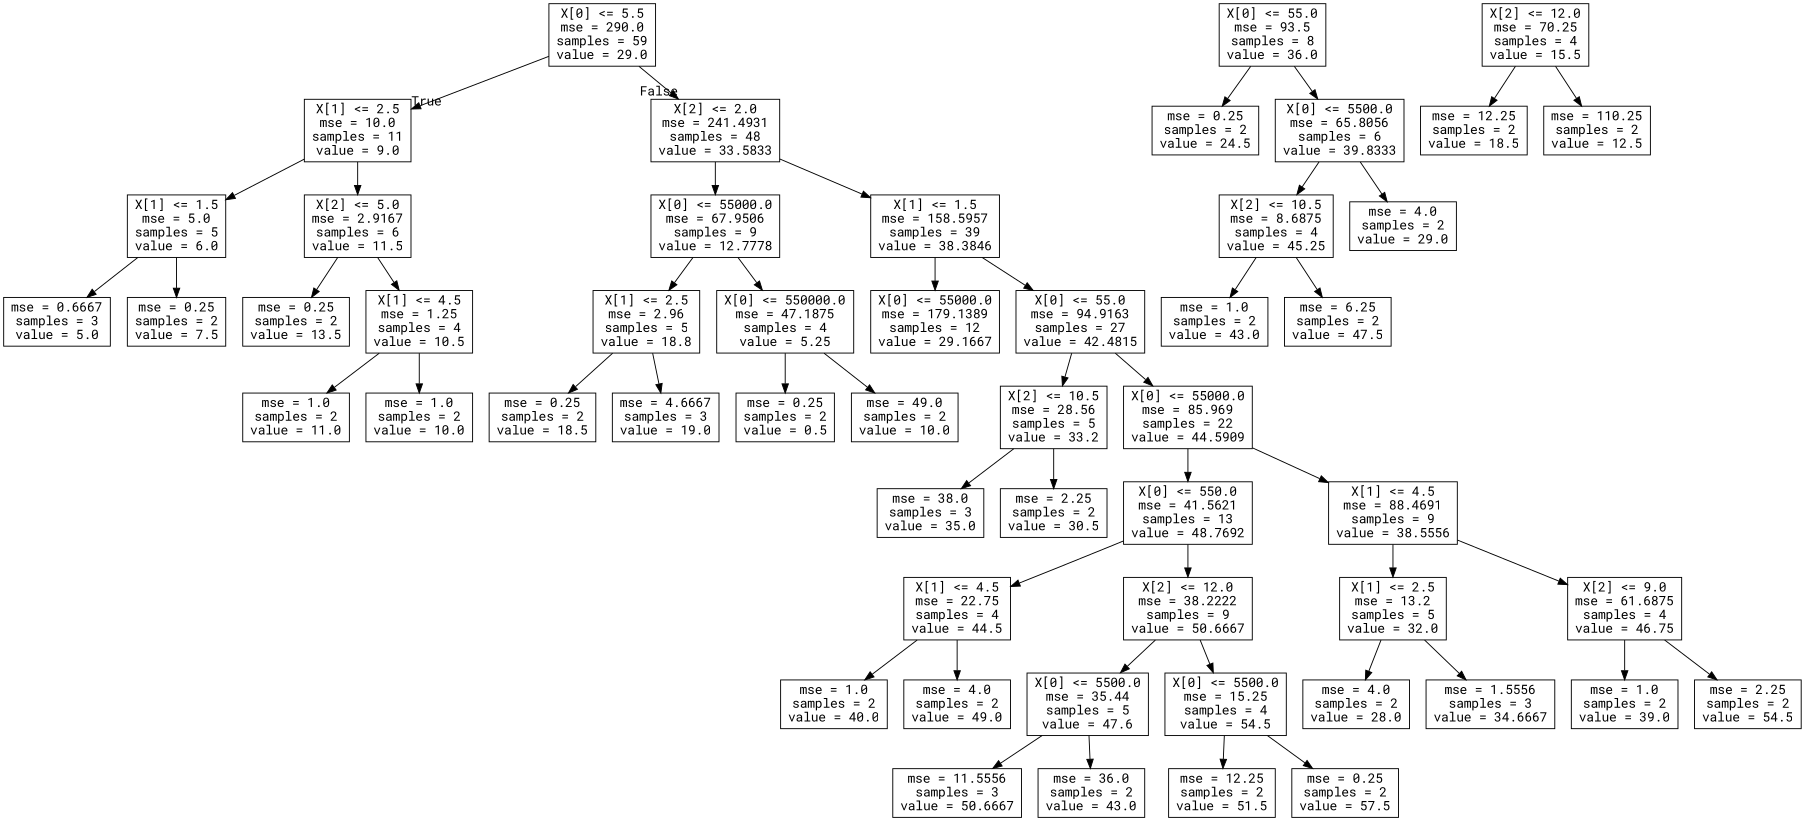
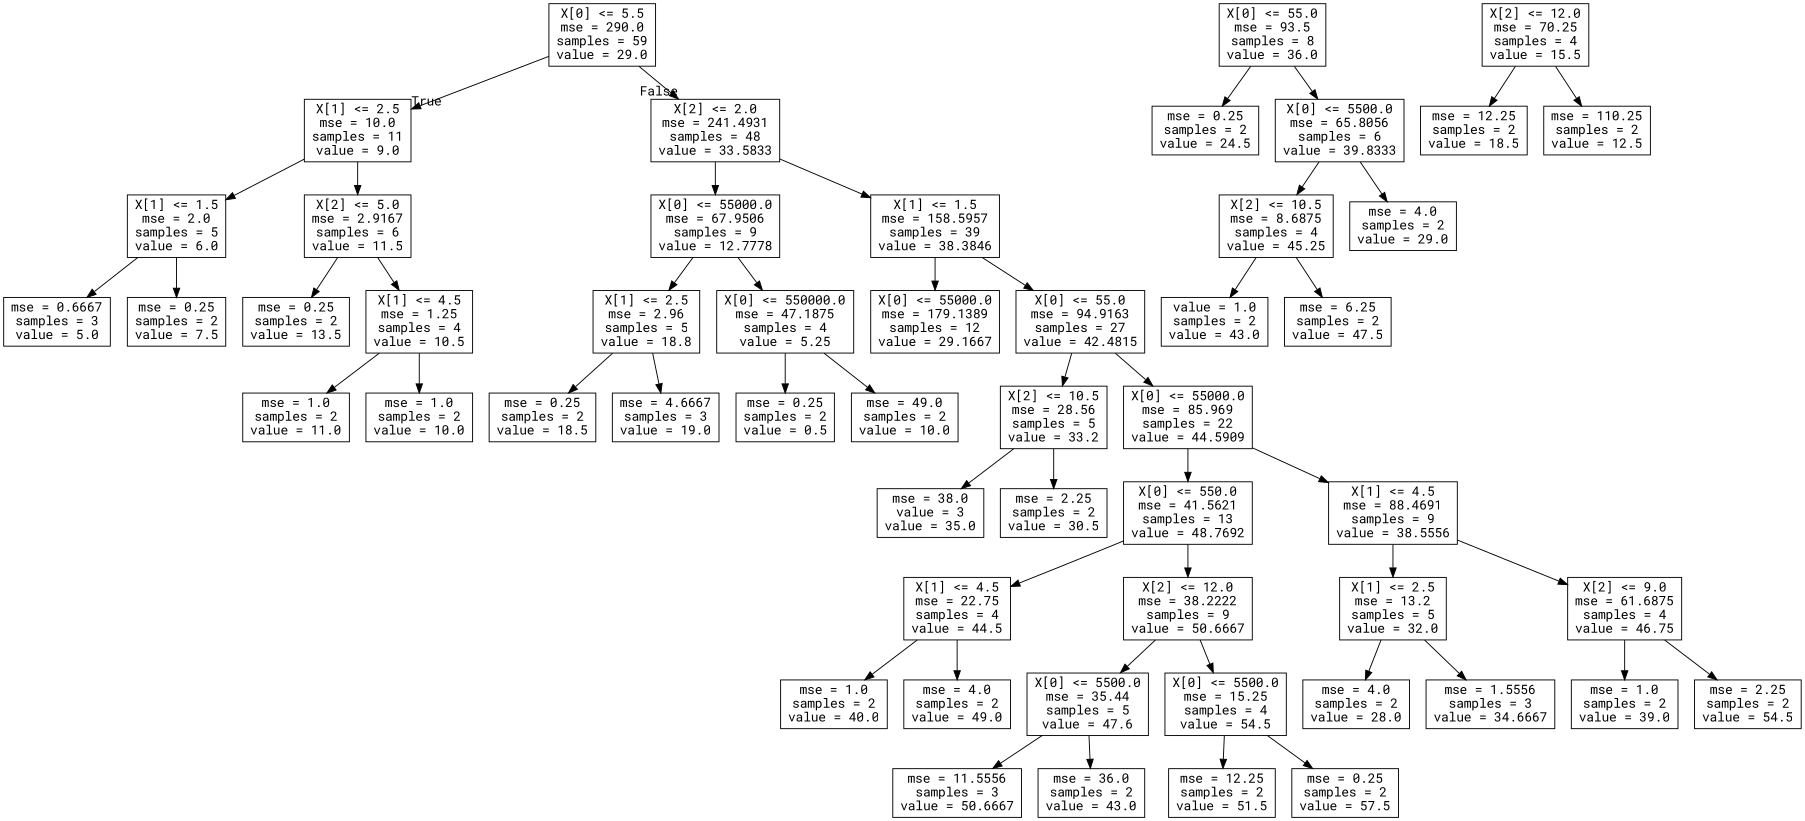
(177, 226) -> (177, 226)
(1215, 322) -> (1215, 322)
(930, 513) -> (930, 513)
